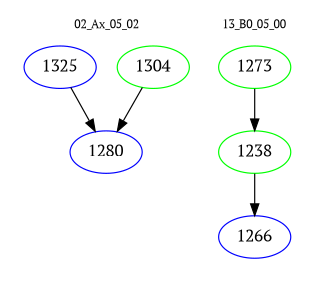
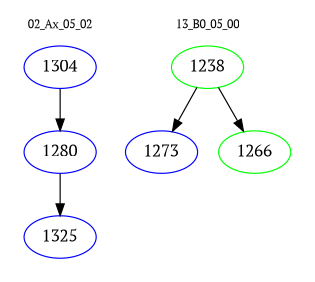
(153, 67) -> (60, 67)
(255, 67) -> (162, 152)
(80, 104) -> (60, 189)
(255, 104) -> (188, 104)
(255, 237) -> (255, 152)
